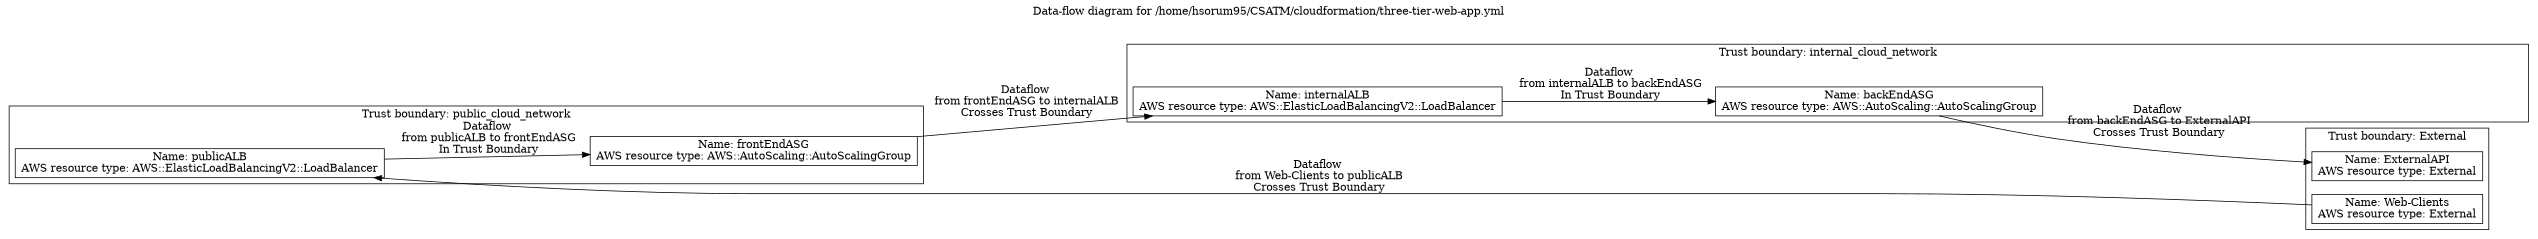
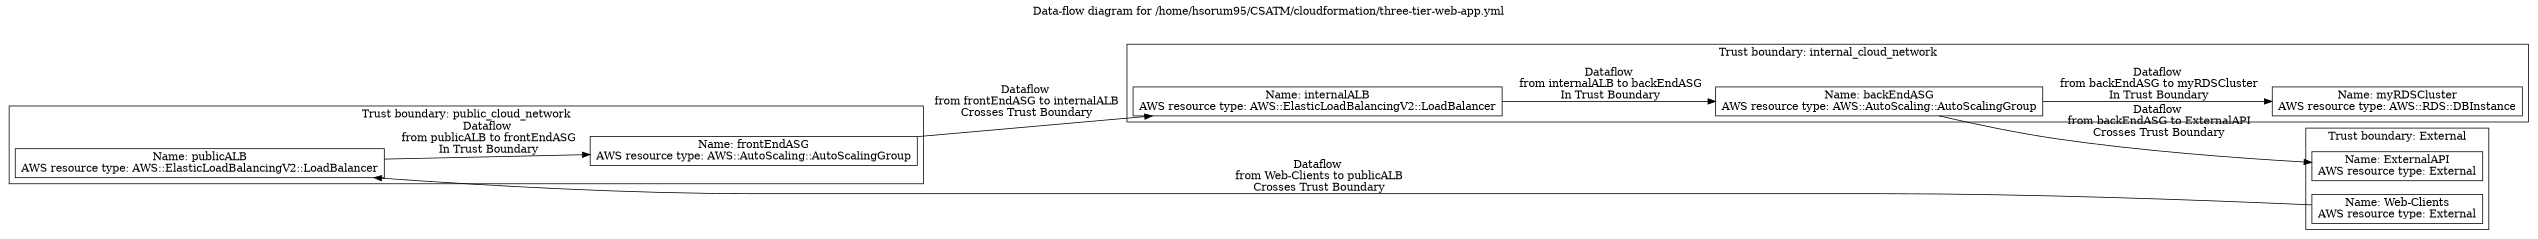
none -> (2397, 101)
